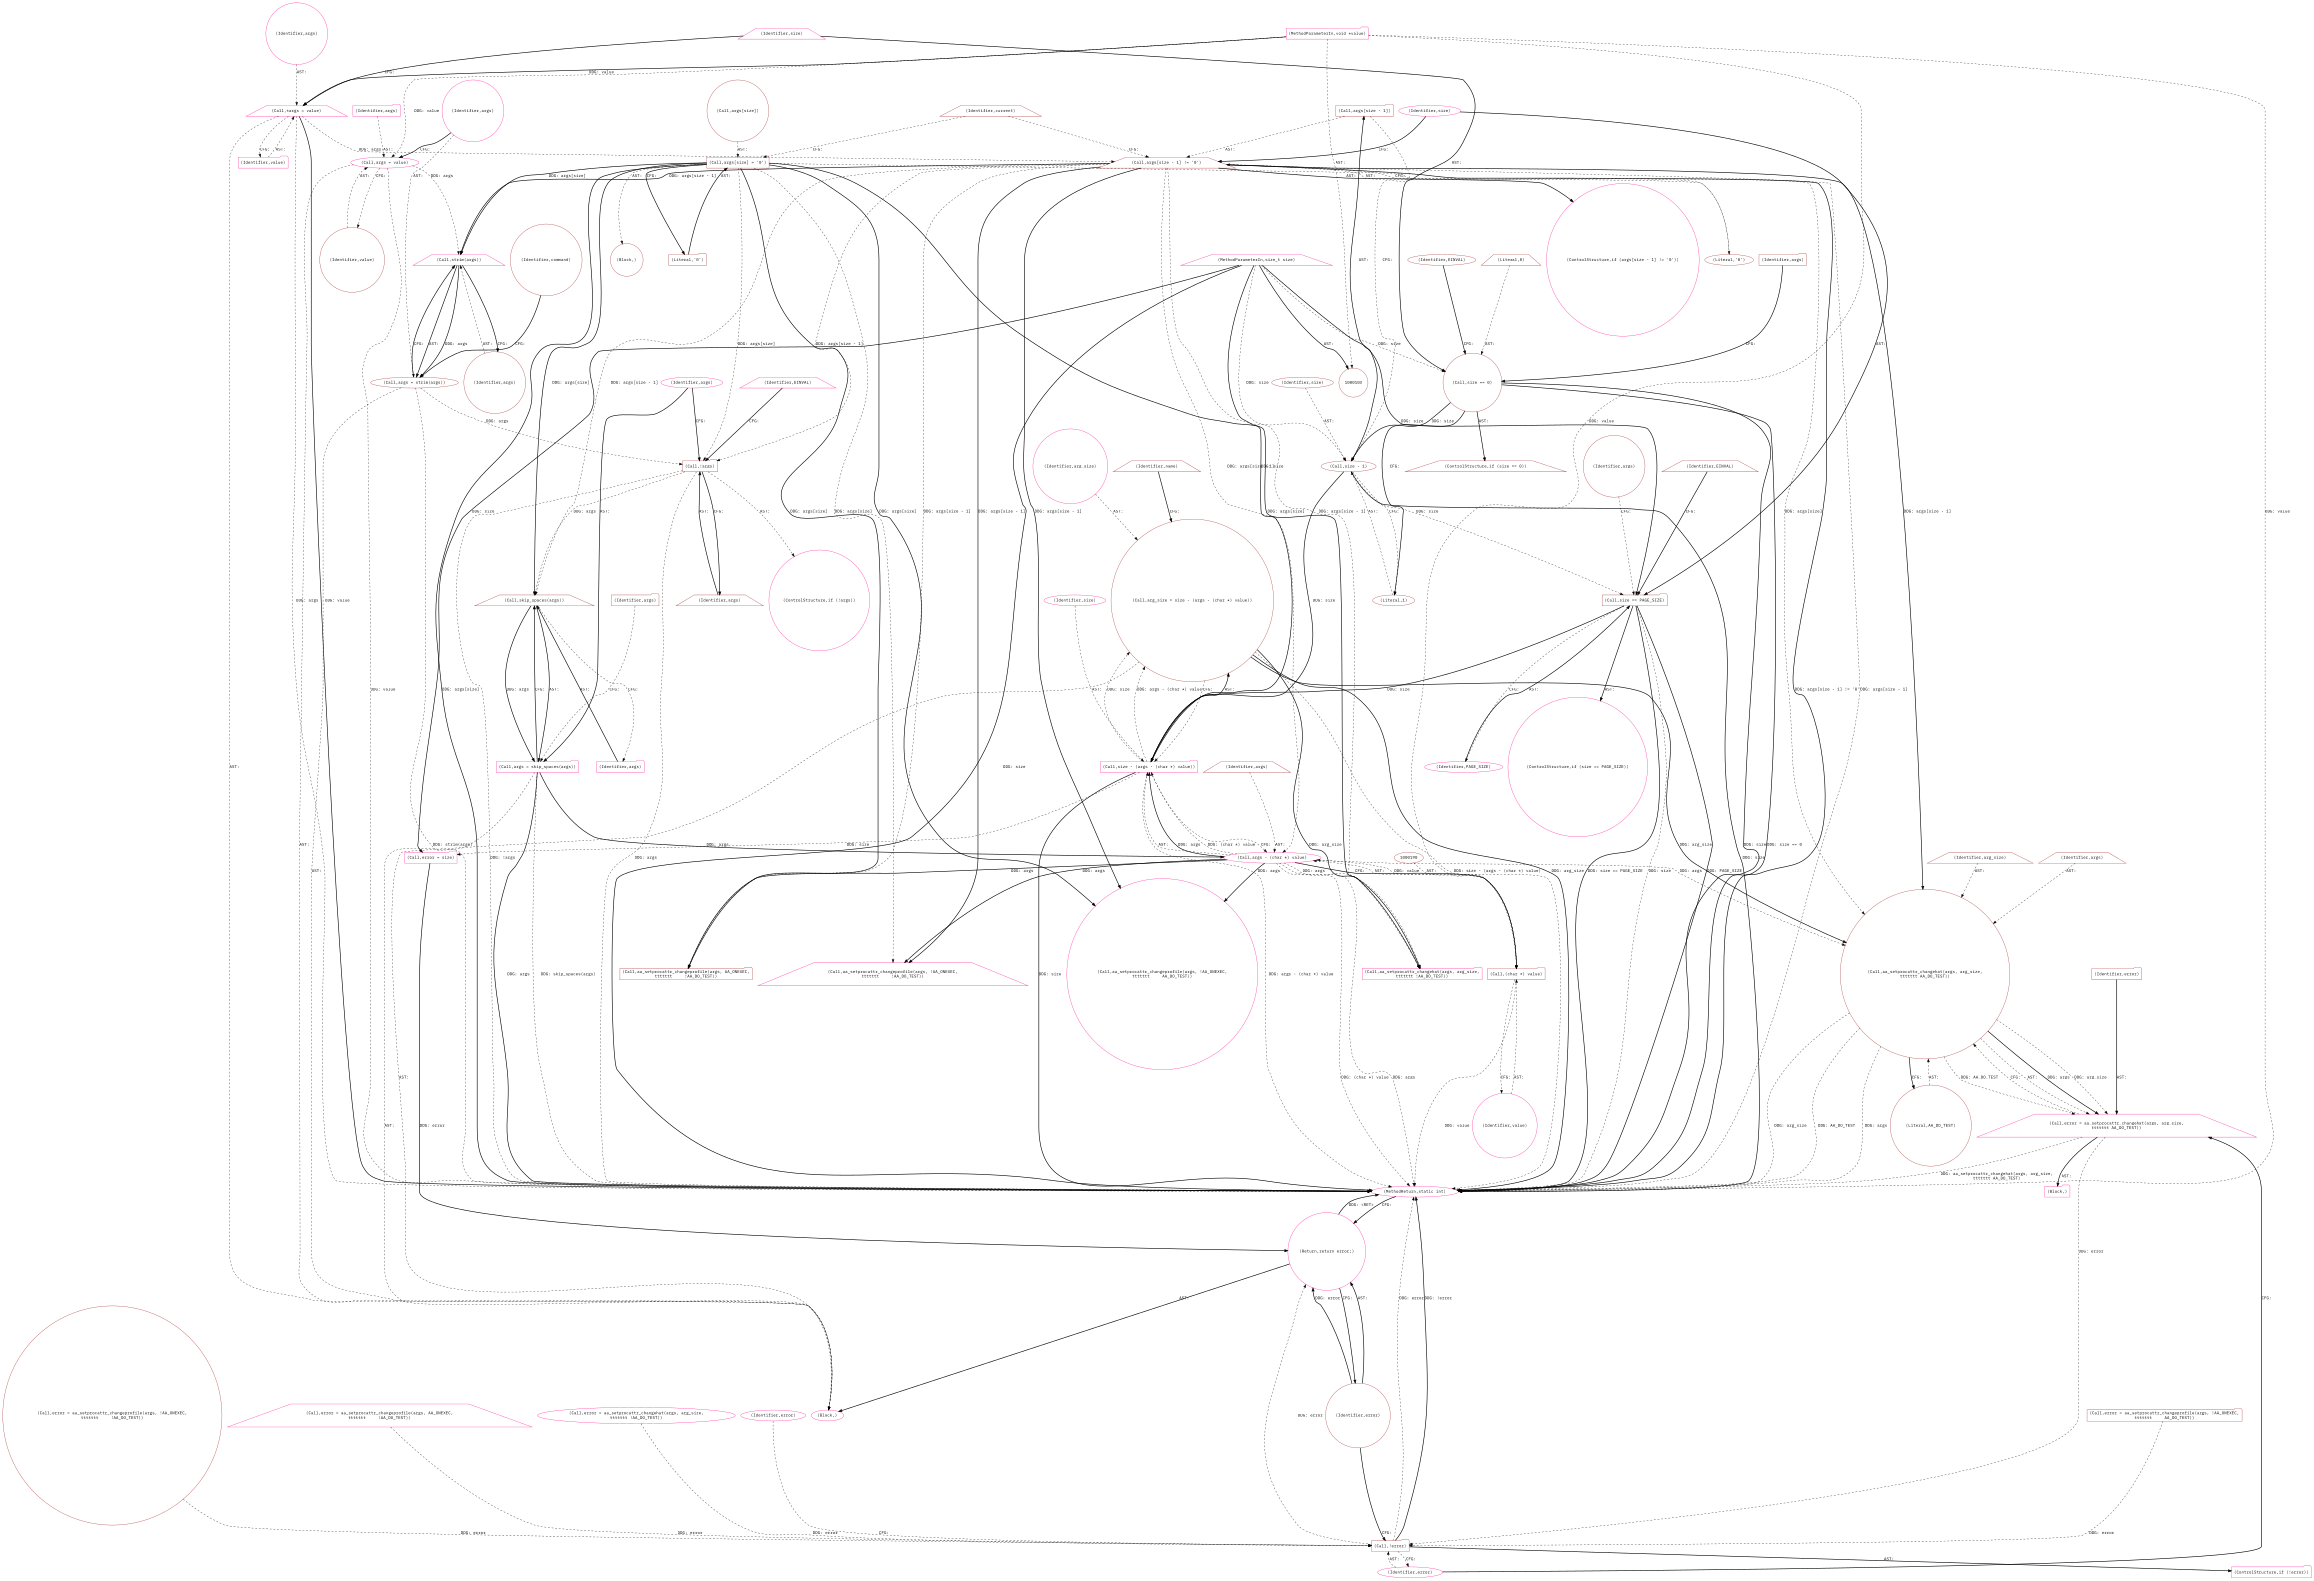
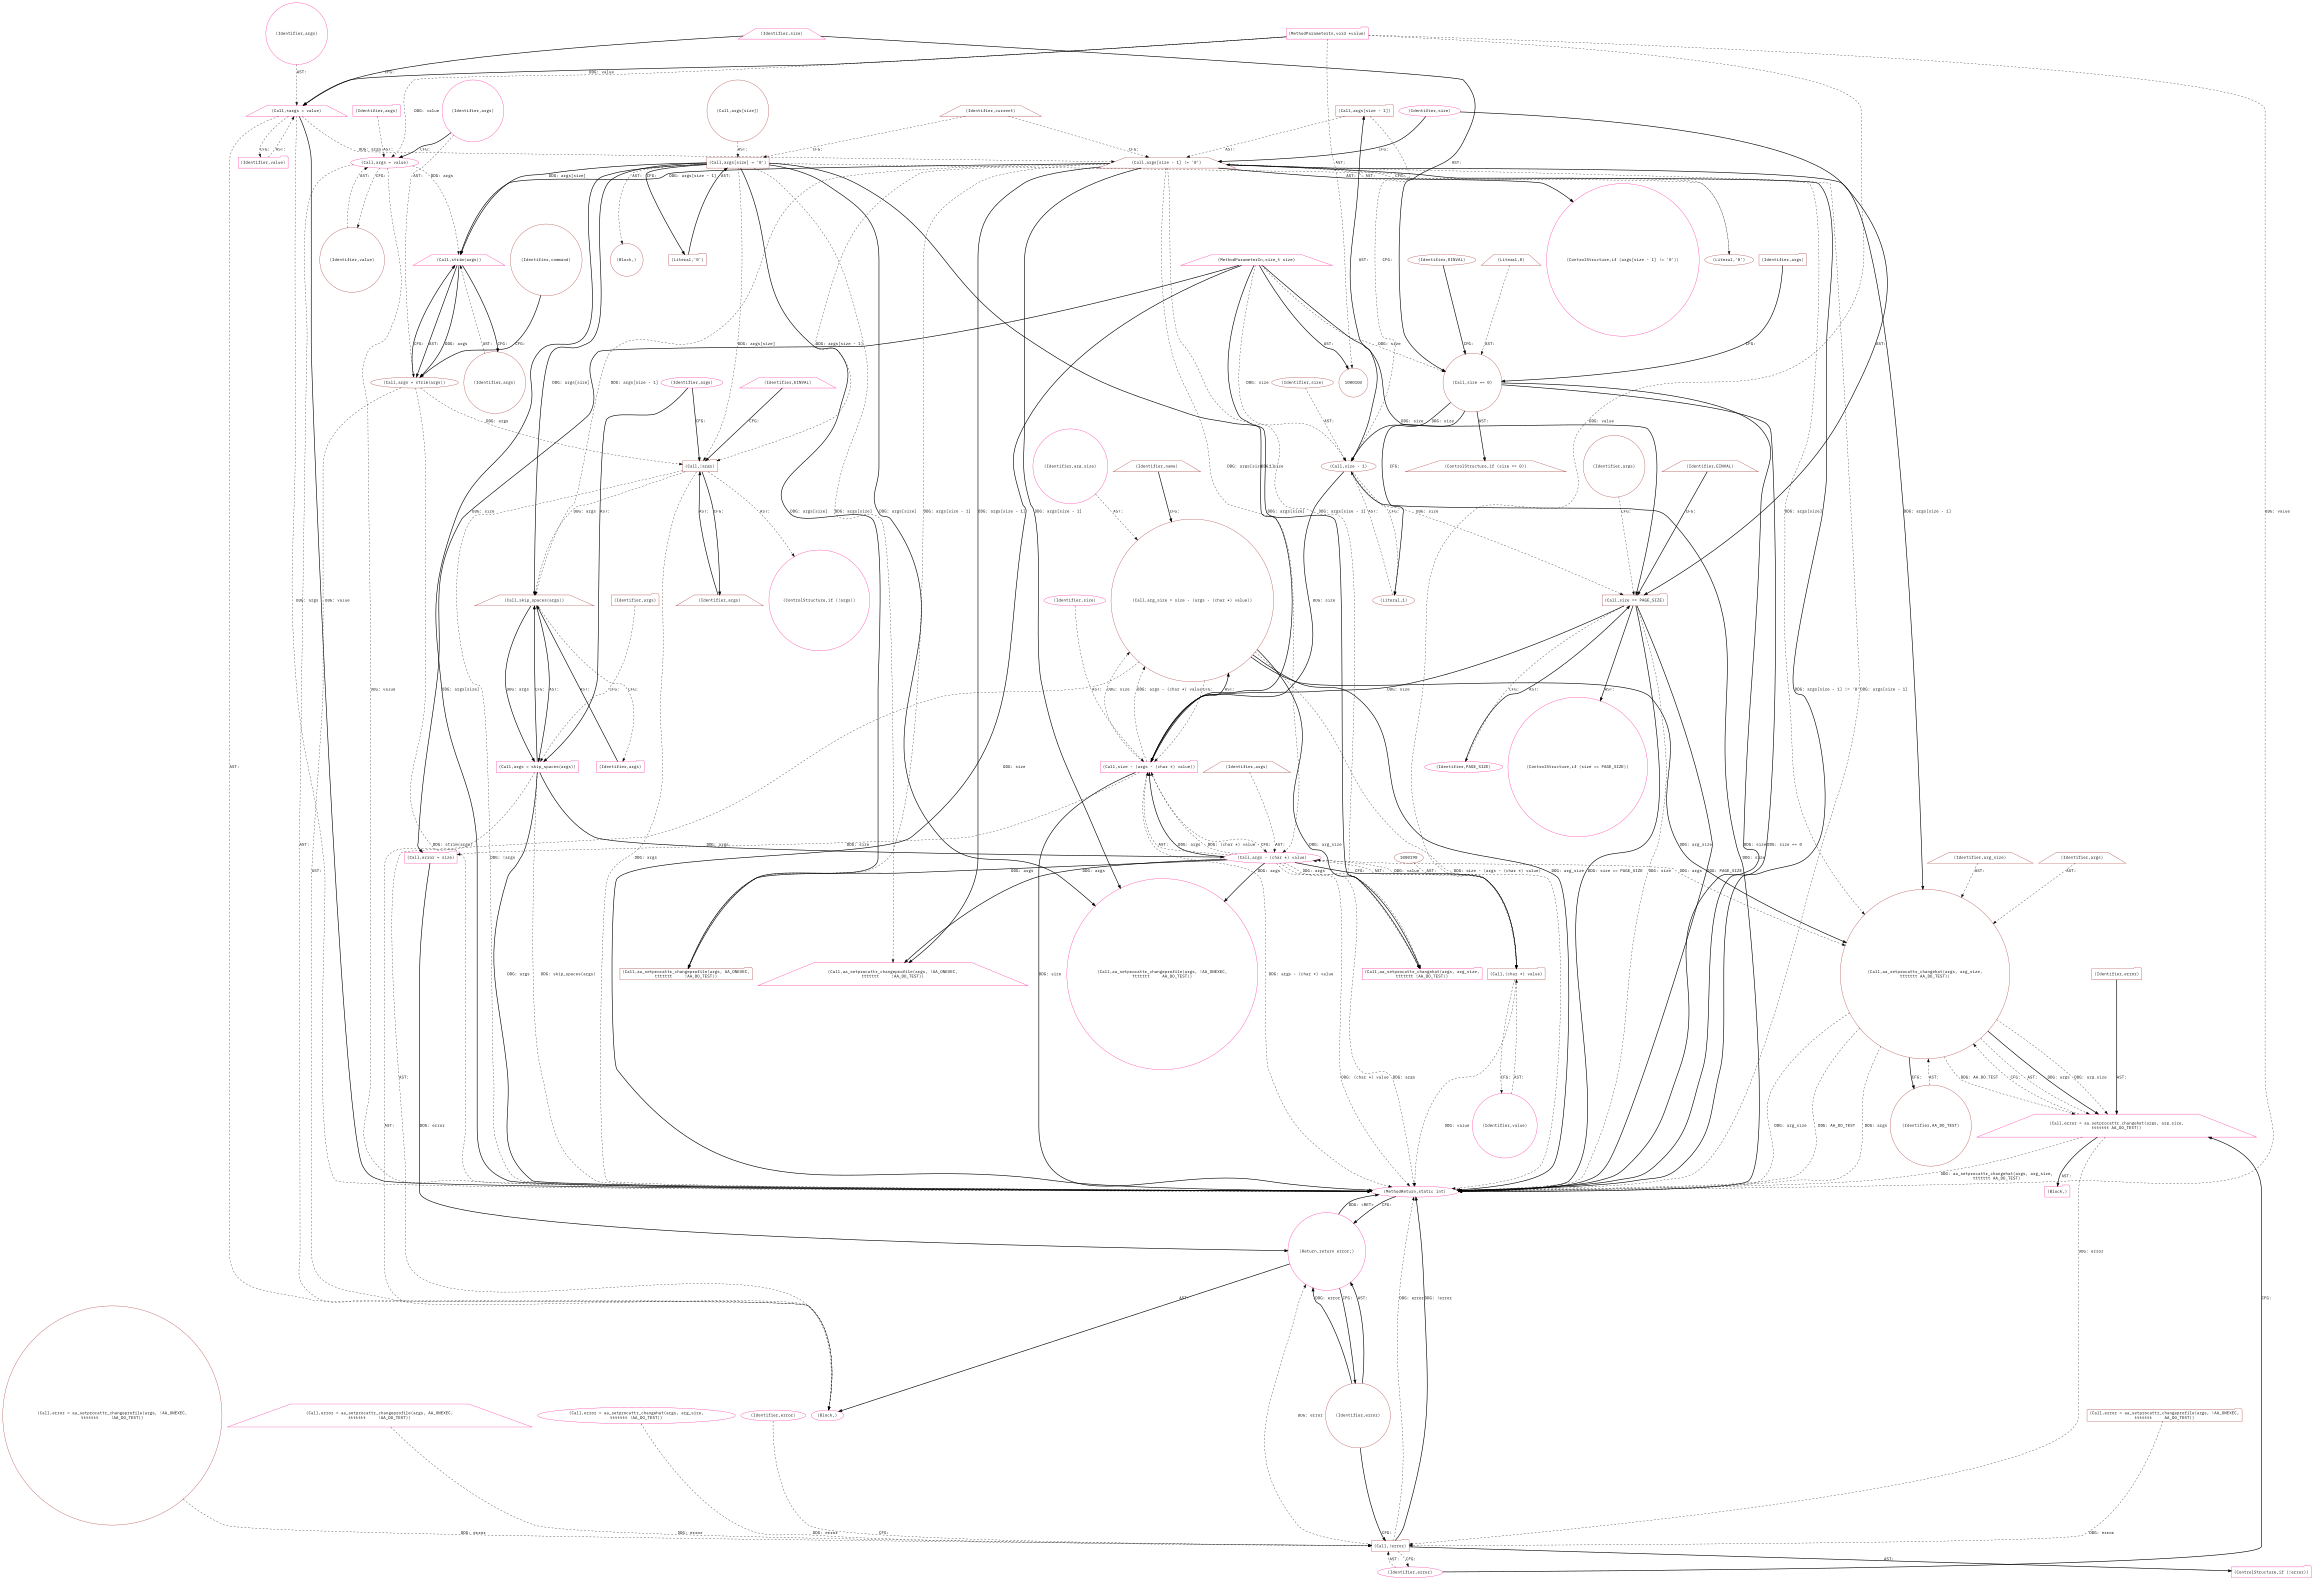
(1931, 1126) -> (1931, 1126)
